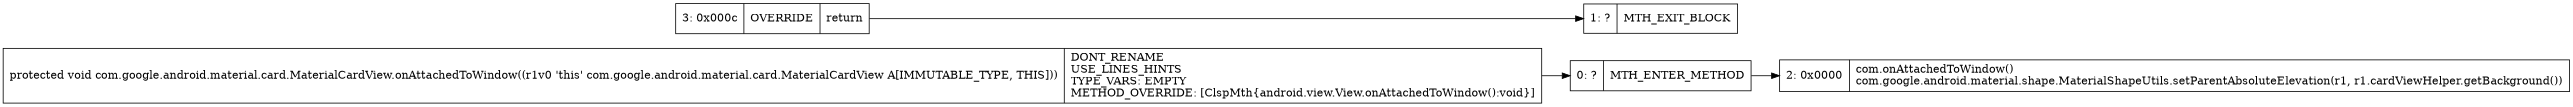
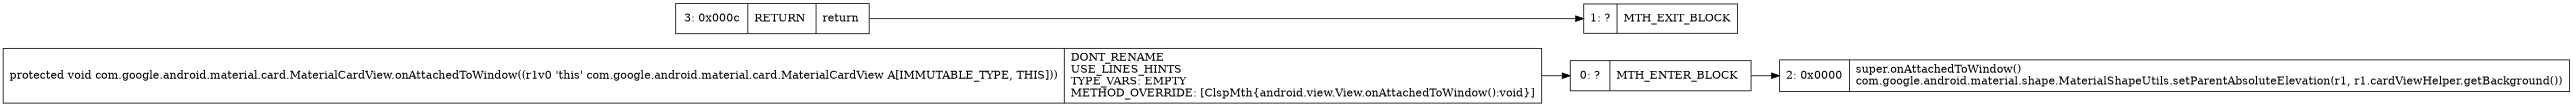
(782, 18) -> (780, 18)
(1935, 69) -> (1939, 69)
(1677, 75) -> (1677, 75)
